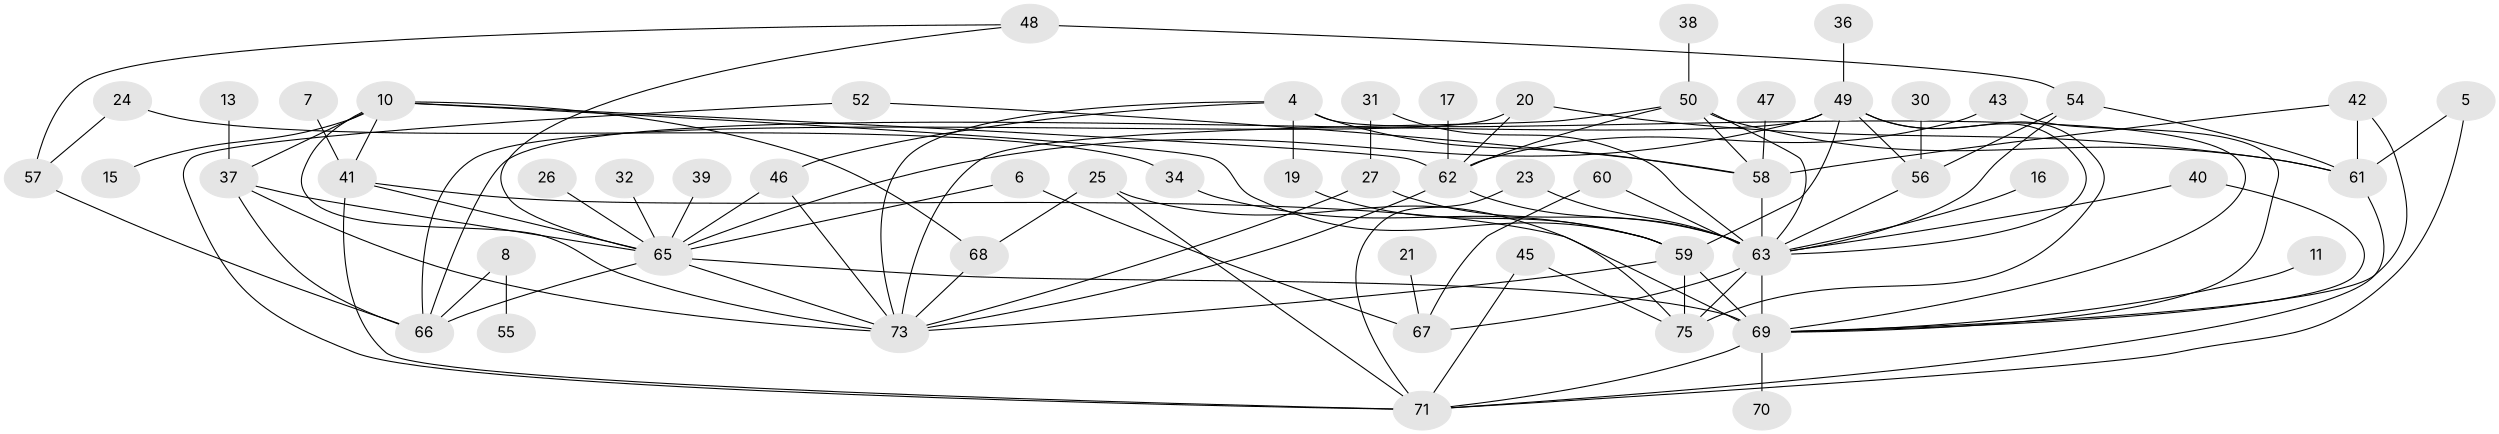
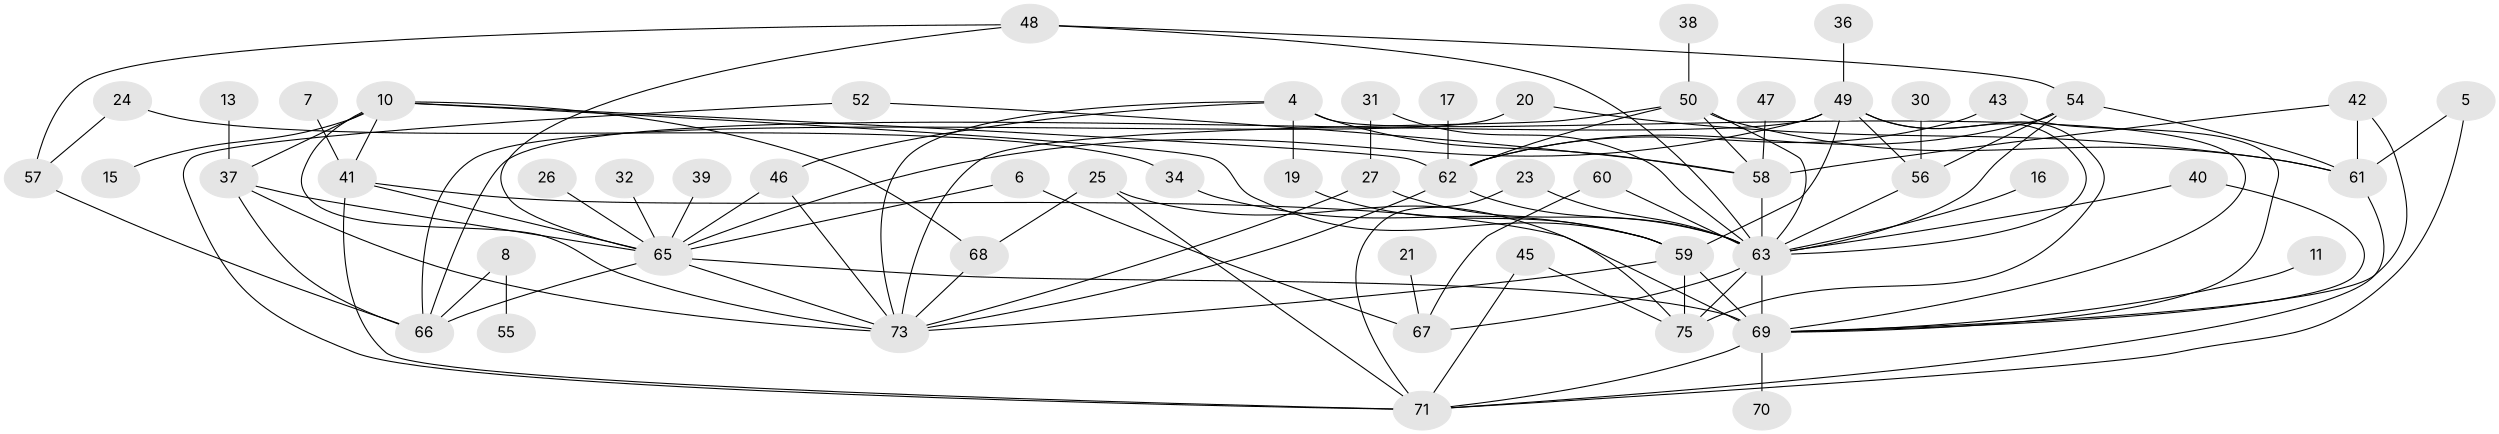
none -> (1435, 56)
(1487, 140) -> (1762, 140)
